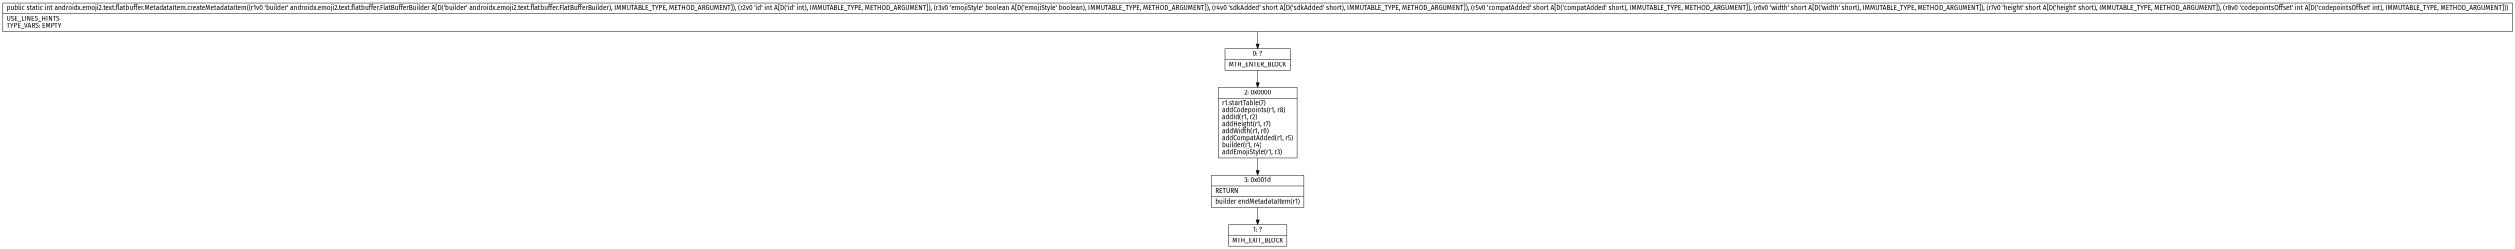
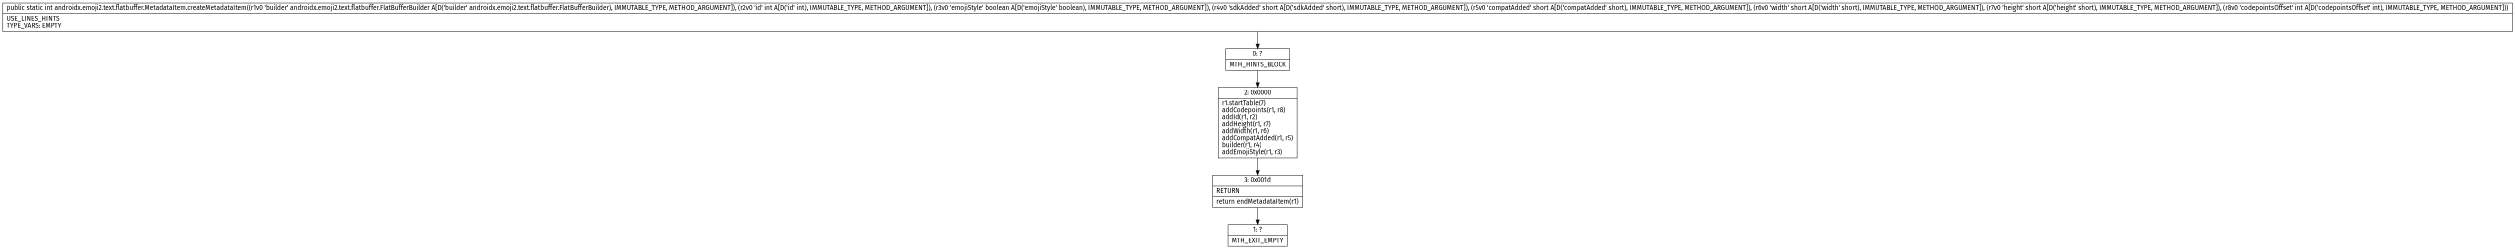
(1258, 65) -> (1258, 65)
(1258, 202) -> (1258, 202)
(1258, 241) -> (1258, 241)
